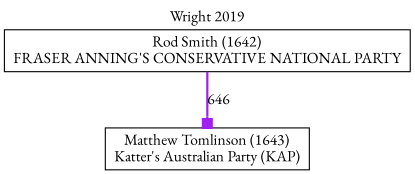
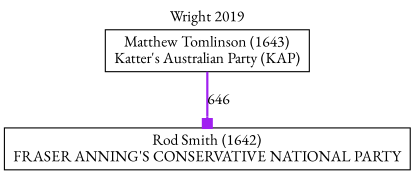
(207, 94) -> (207, 94)
